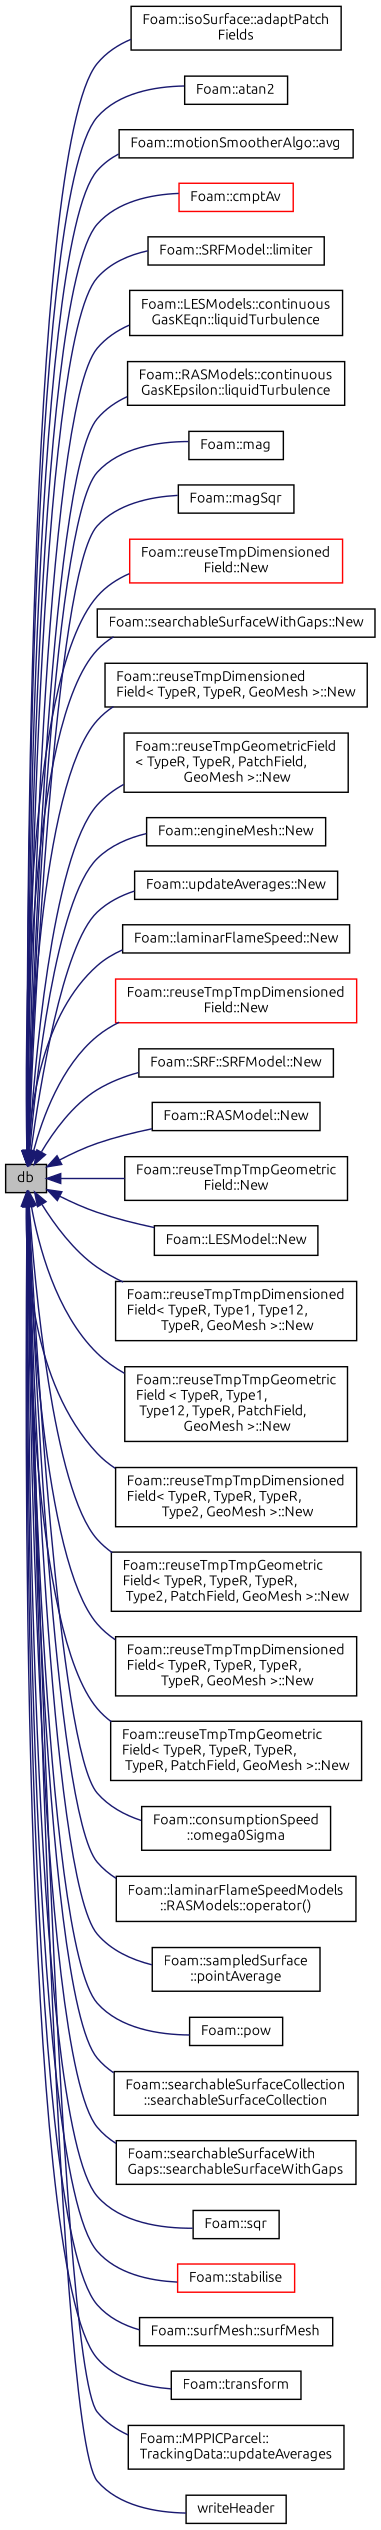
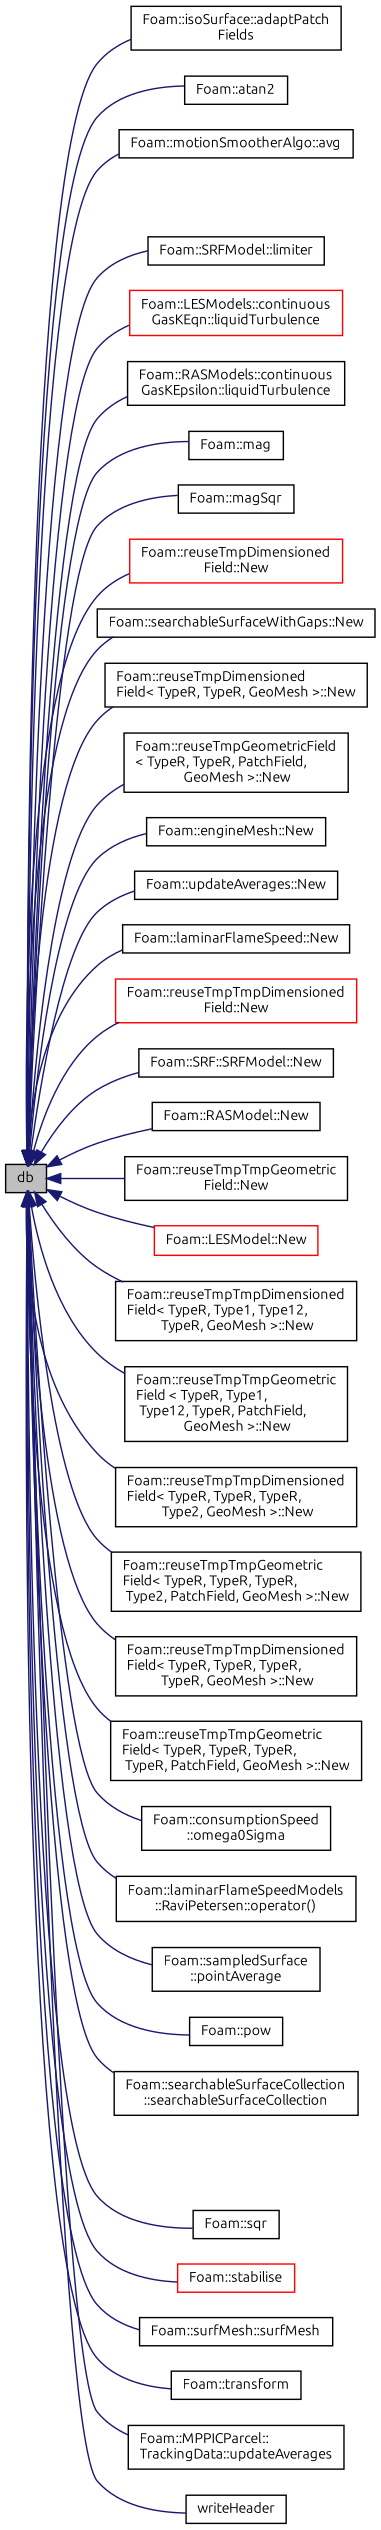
(236, 197) -> none
(236, 313) -> (236, 313)
(236, 1241) -> (236, 1241)
(236, 1899) -> (236, 1899)
(236, 2163) -> none
